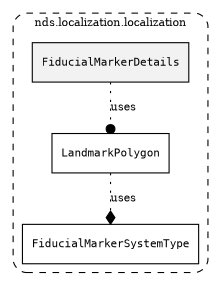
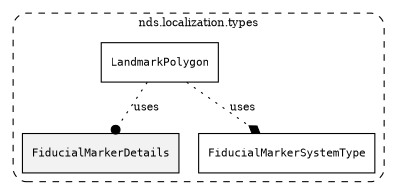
(111, 24) -> (199, 24)
(111, 103) -> (133, 104)
